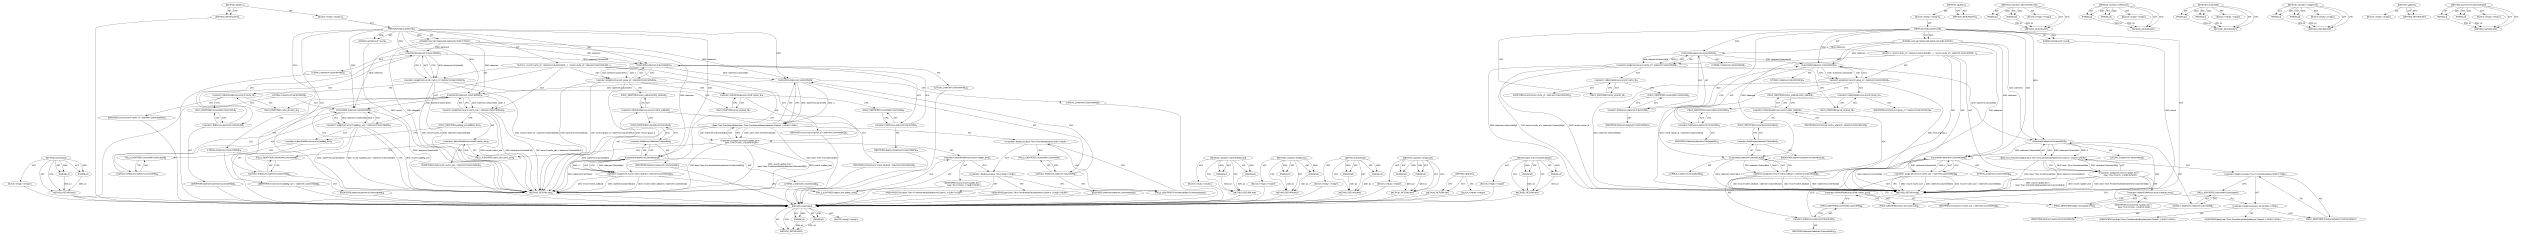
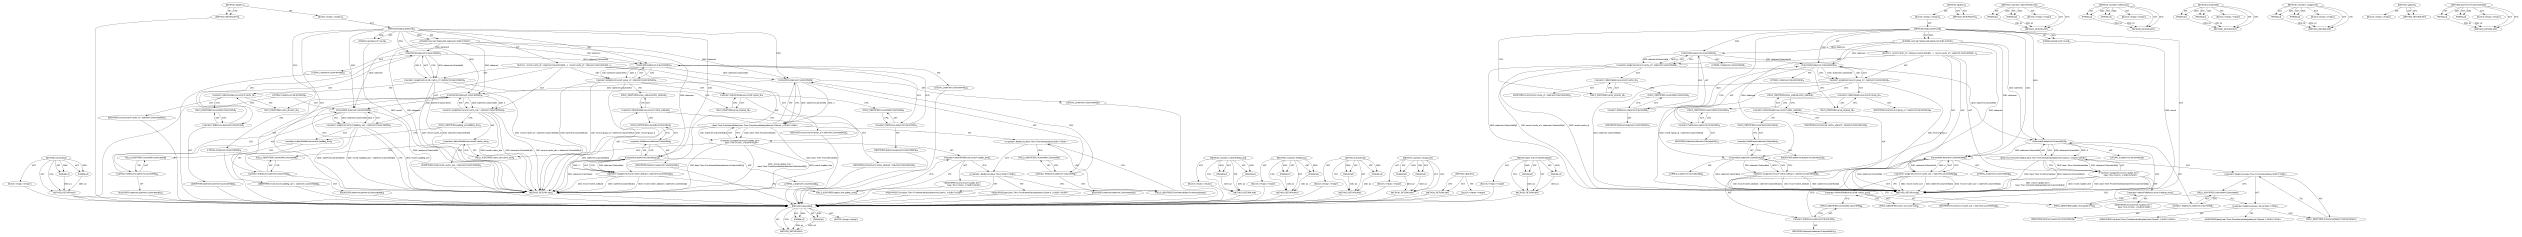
none -> (140, 193)
